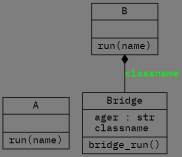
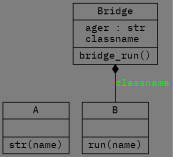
(125, 78) -> (115, 88)
(36, 140) -> (36, 145)
